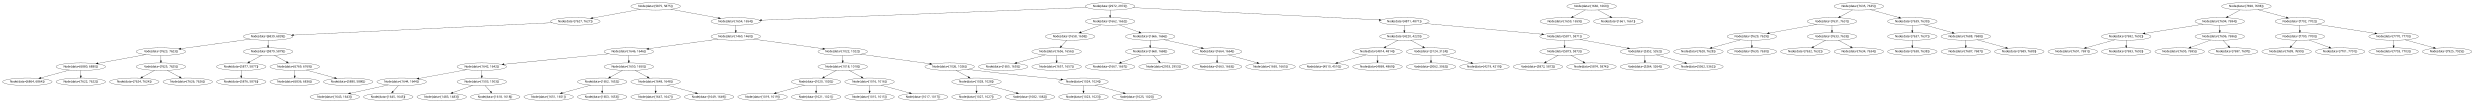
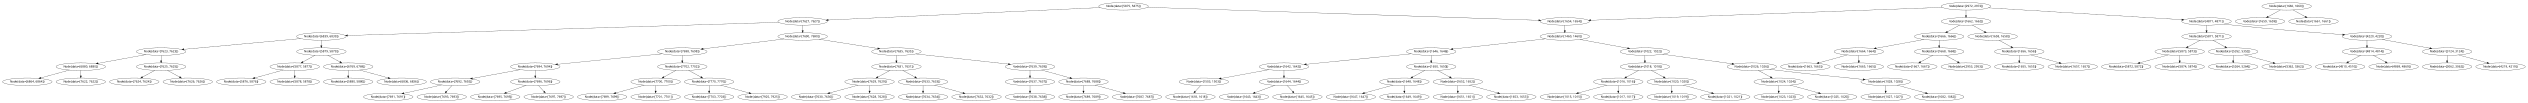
none -> (803, 36)
none -> (295, 82)
(442, 97) -> none
